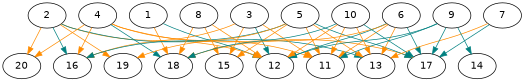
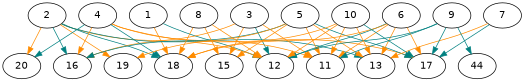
(298, 35) -> (298, 35)
(64, 38) -> (64, 38)
(413, 38) -> (413, 38)
none -> (114, 42)
(477, 66) -> (477, 66)
